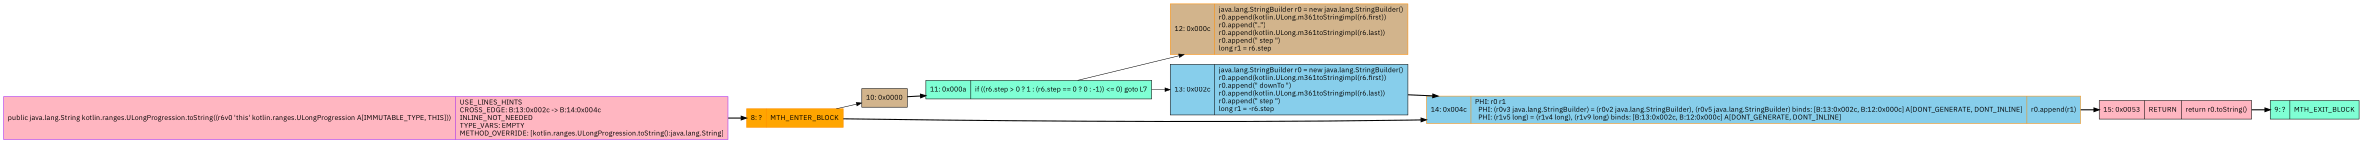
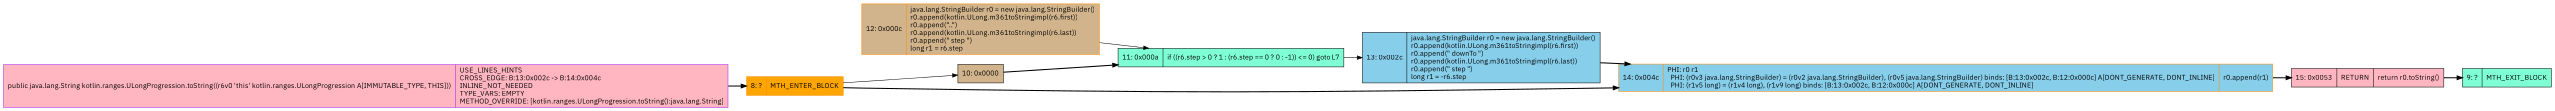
(1128, 68) -> (1122, 45)
